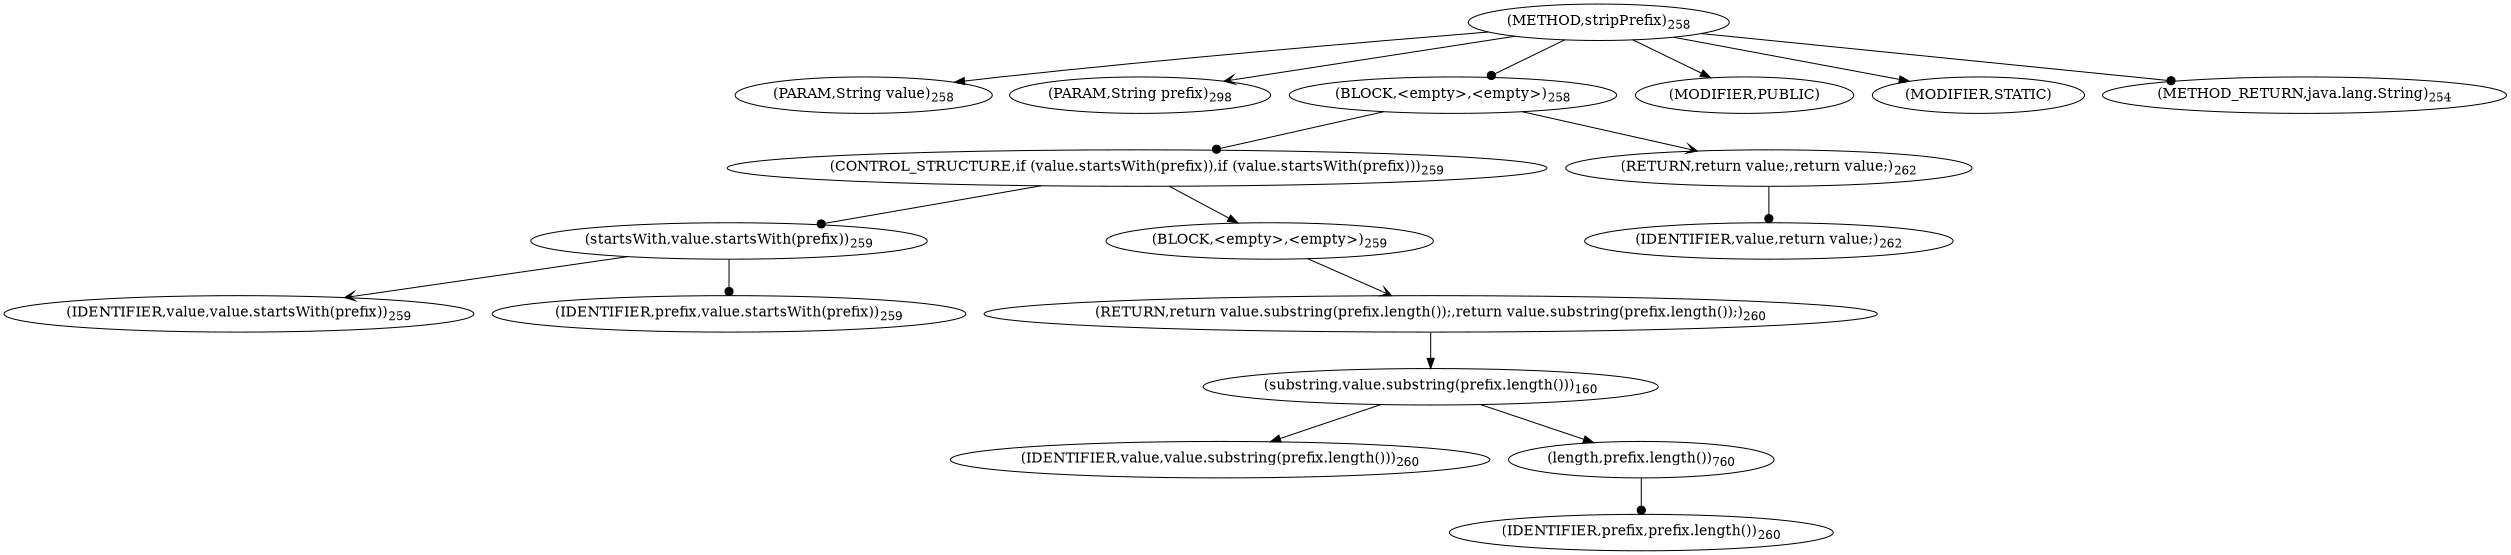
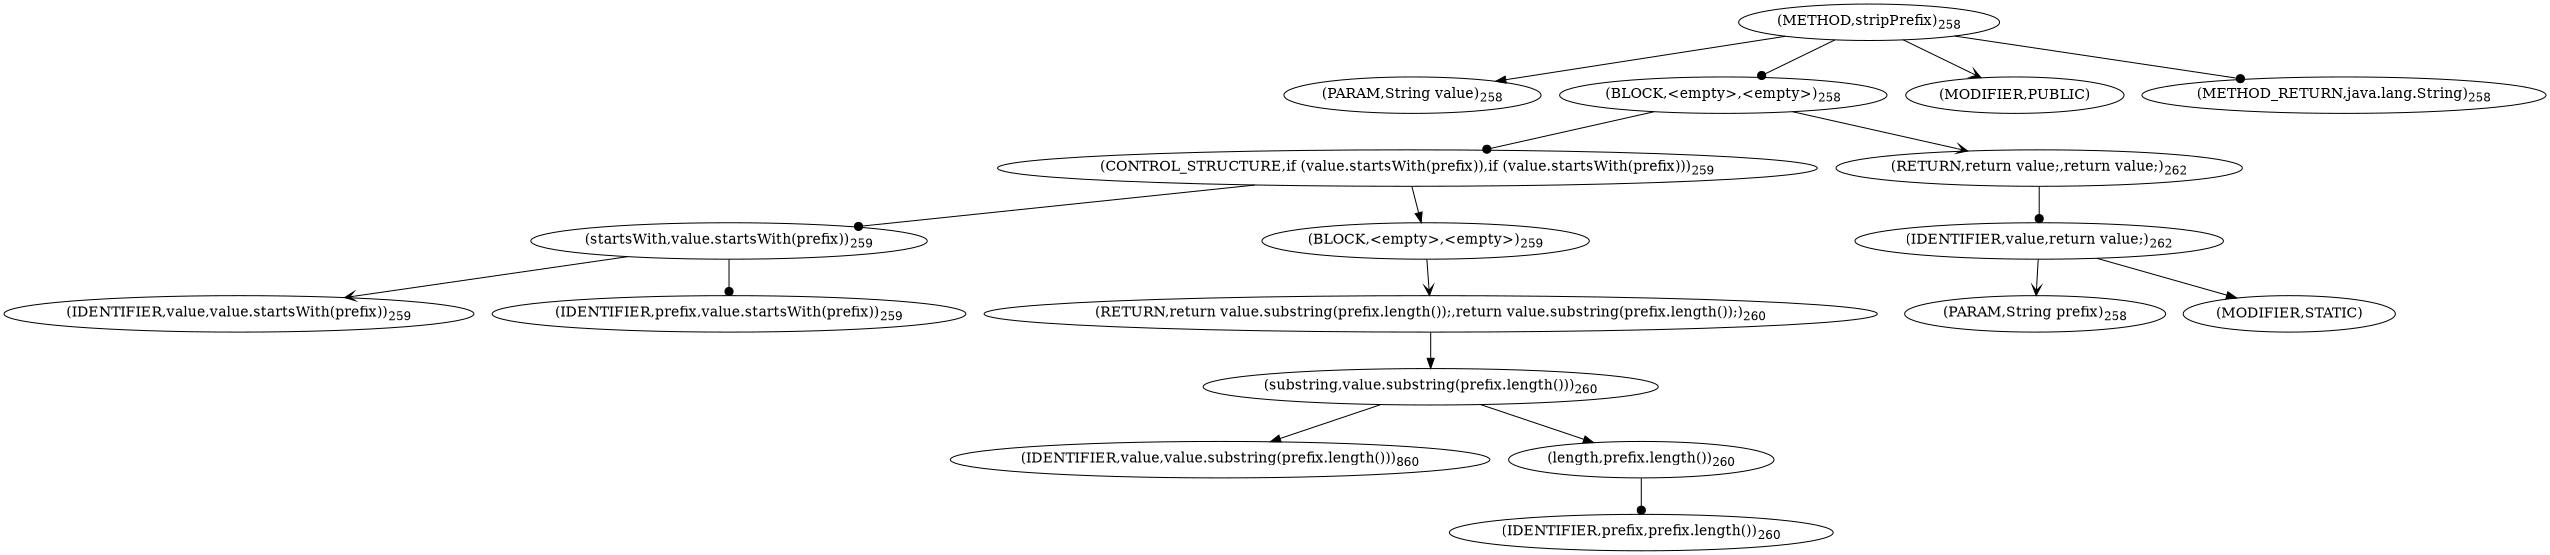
(1667, 56) -> (1937, 56)
(1375, 58) -> (2037, 272)
(1787, 58) -> (2162, 277)
(1221, 94) -> (2116, 312)
(2440, 94) -> (2480, 94)
(1586, 385) -> (1586, 385)
(1408, 458) -> (1408, 458)
(1724, 458) -> (1724, 458)
